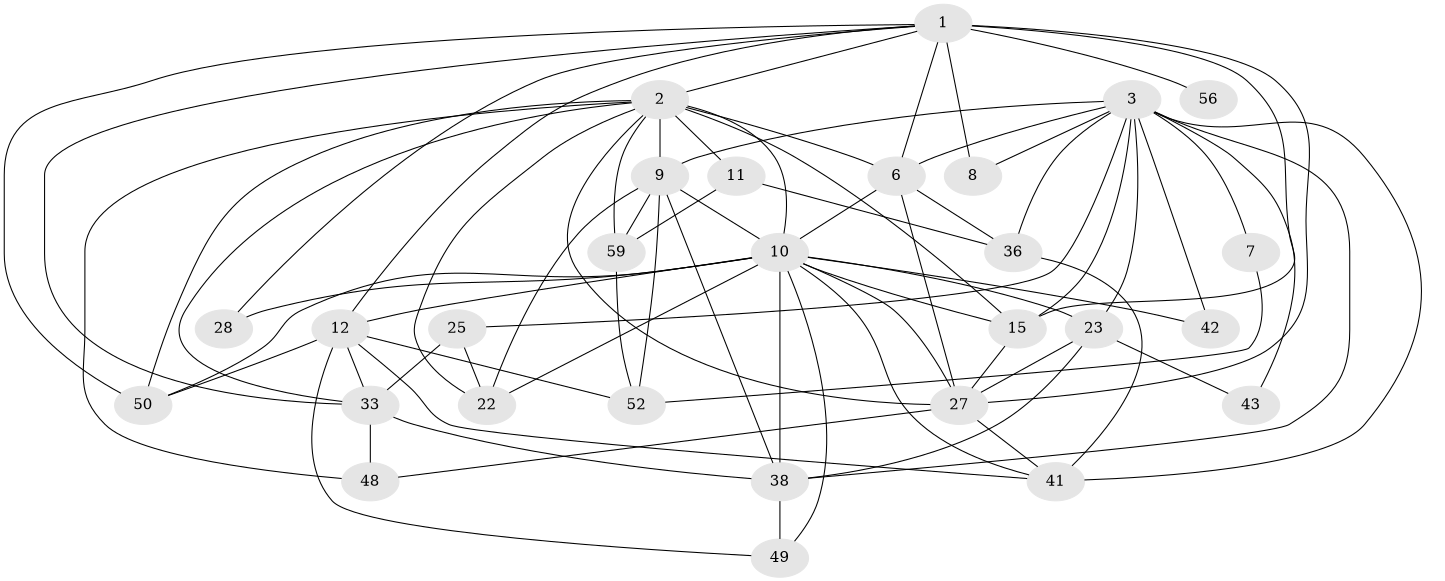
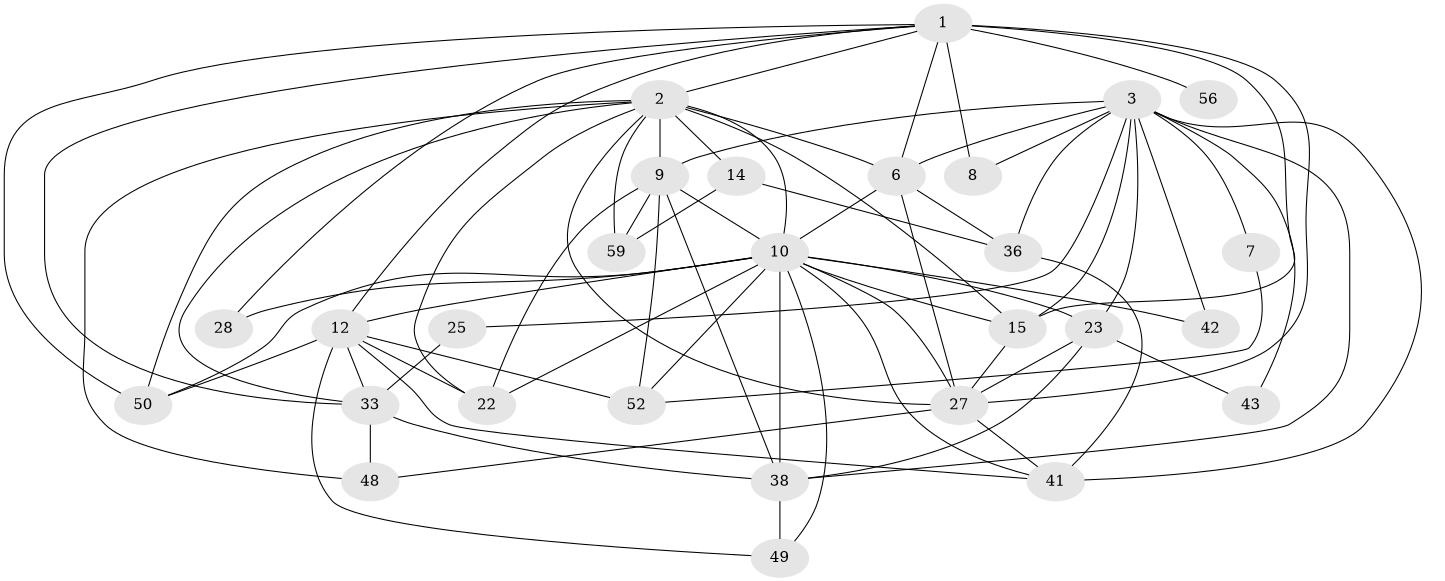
(736, 176) -> (736, 176)
(621, 344) -> (708, 329)
(473, 370) -> (406, 363)
